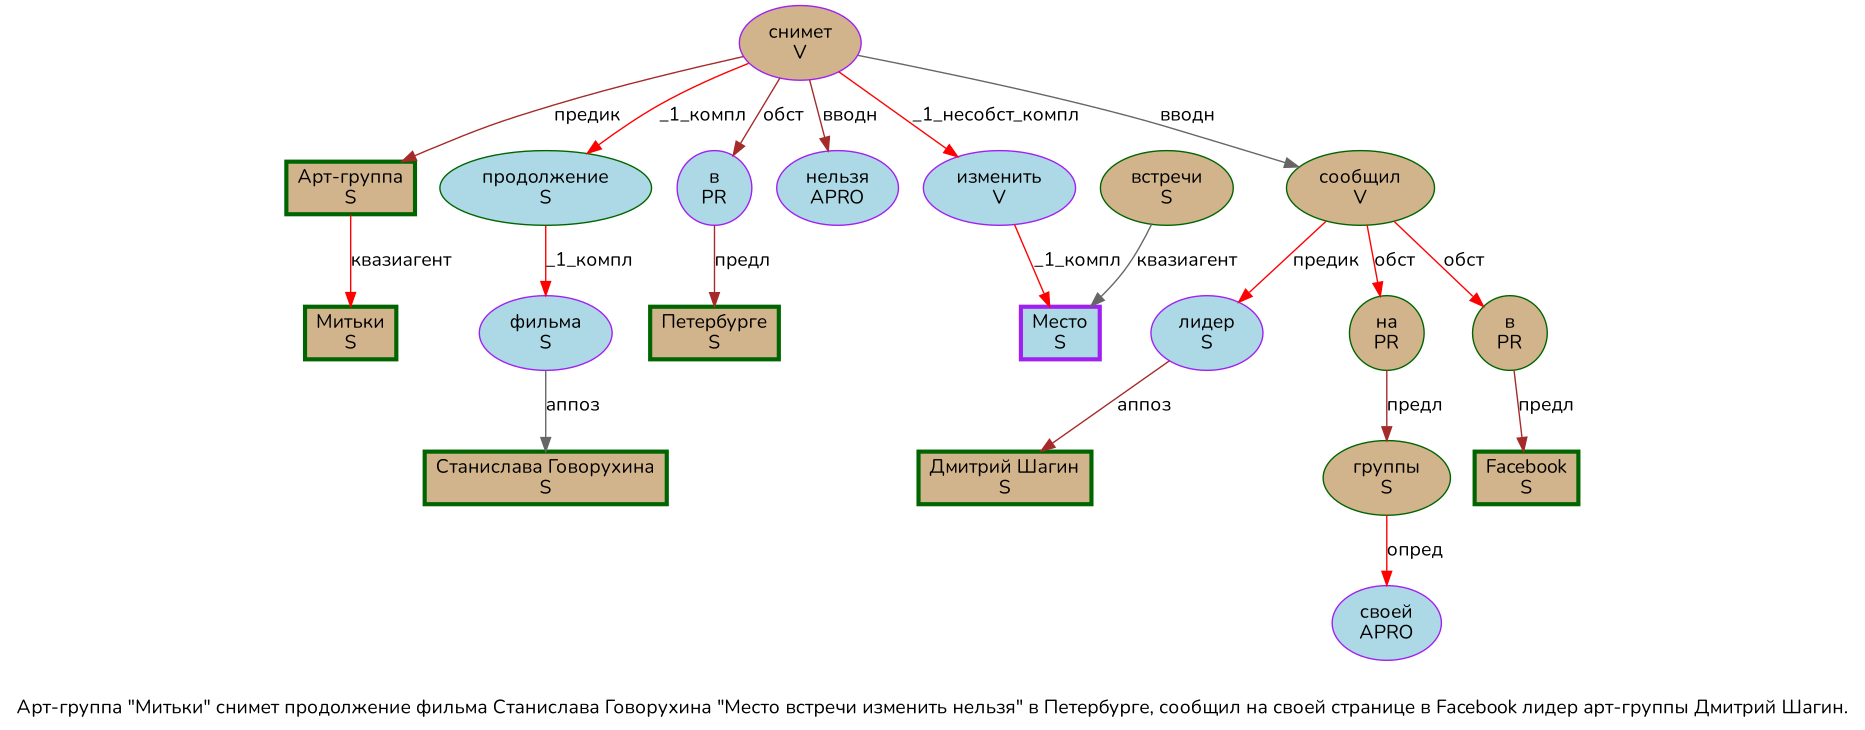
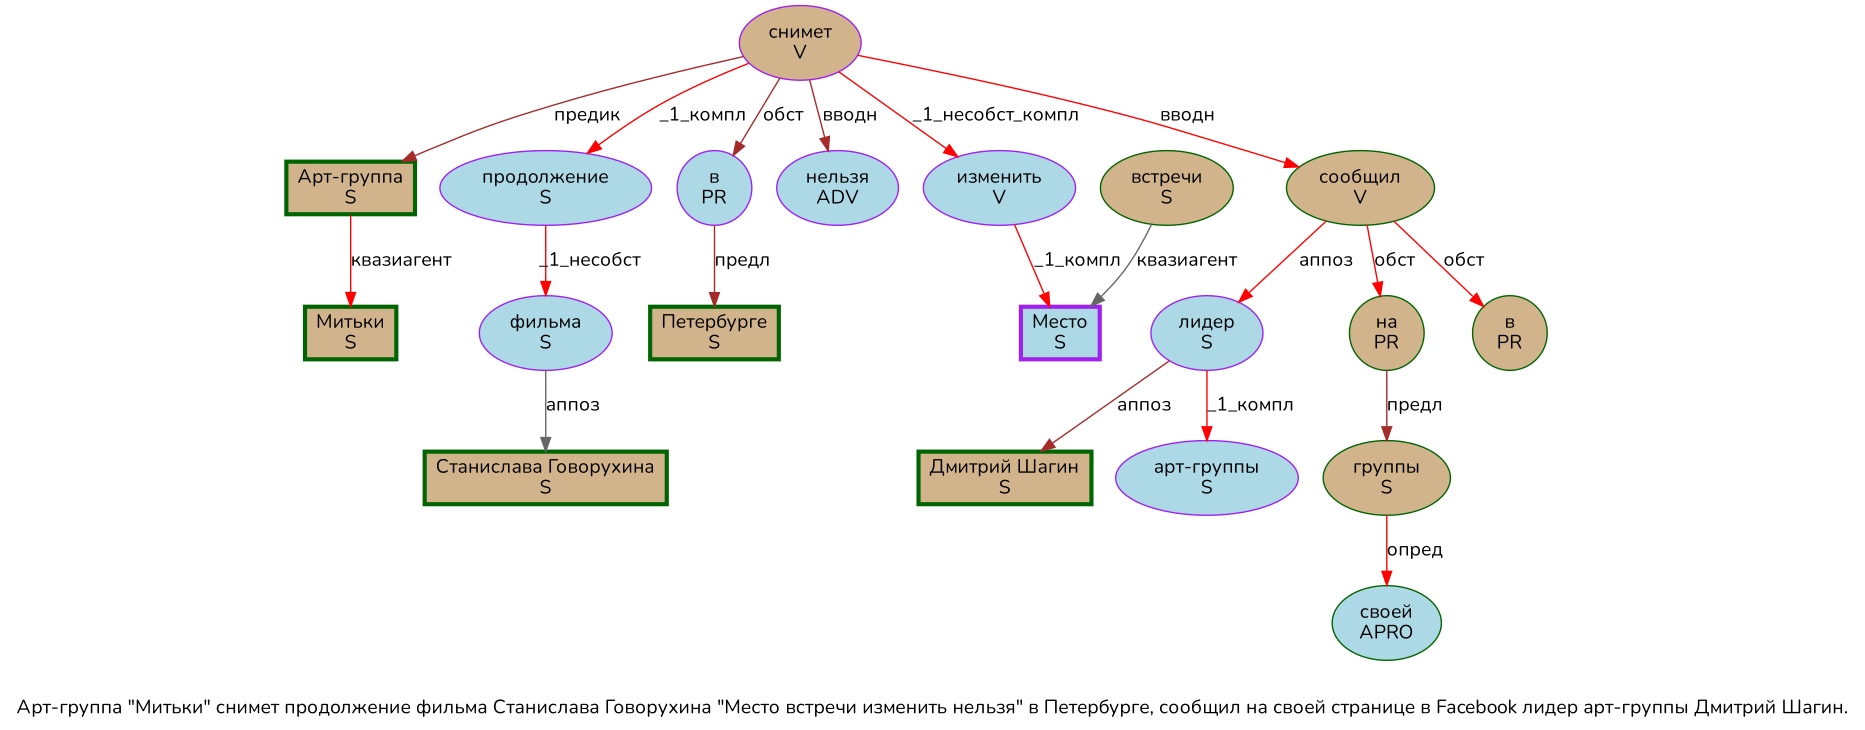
(1073, 102) -> (1073, 102)
(546, 188) -> (546, 188)
(838, 188) -> (838, 188)
(590, 261) -> (590, 261)
(1327, 261) -> (1327, 261)
none -> (1207, 478)
(1527, 478) -> none
(1387, 623) -> (1387, 623)
